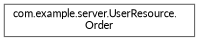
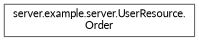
(99, 20) -> (99, 20)
